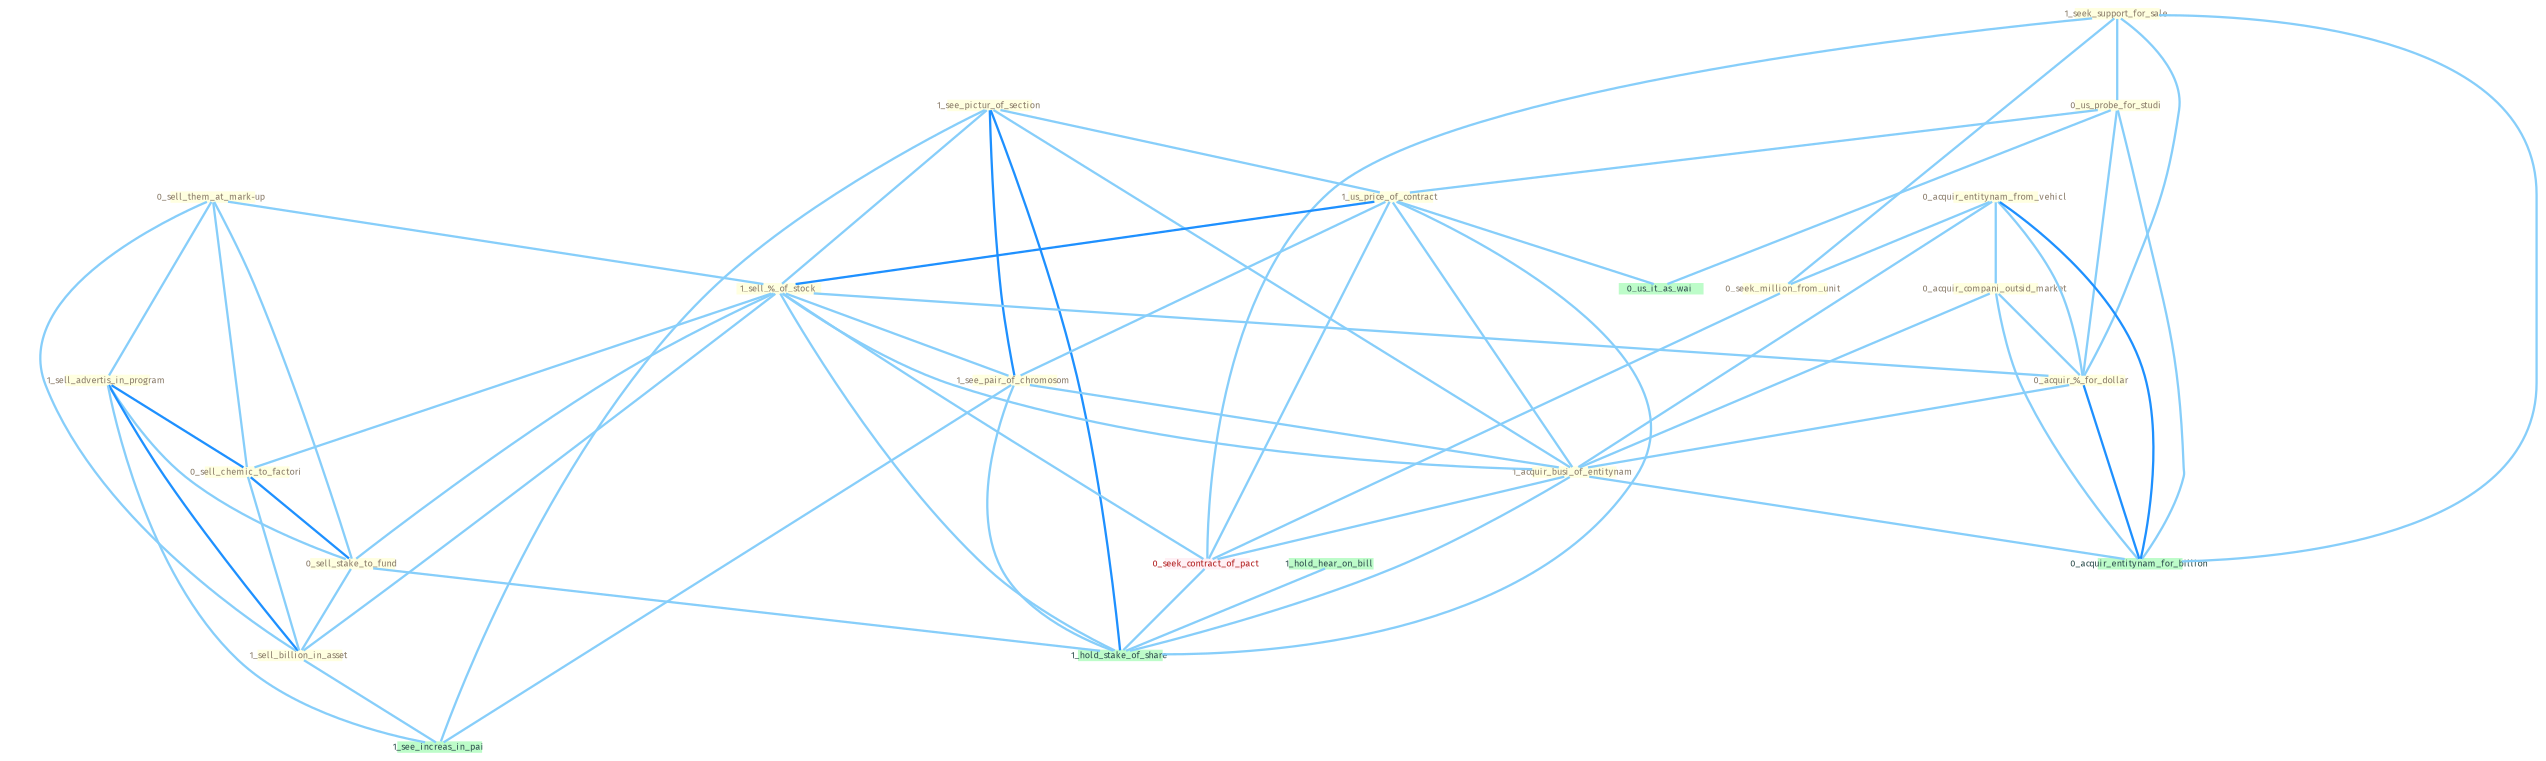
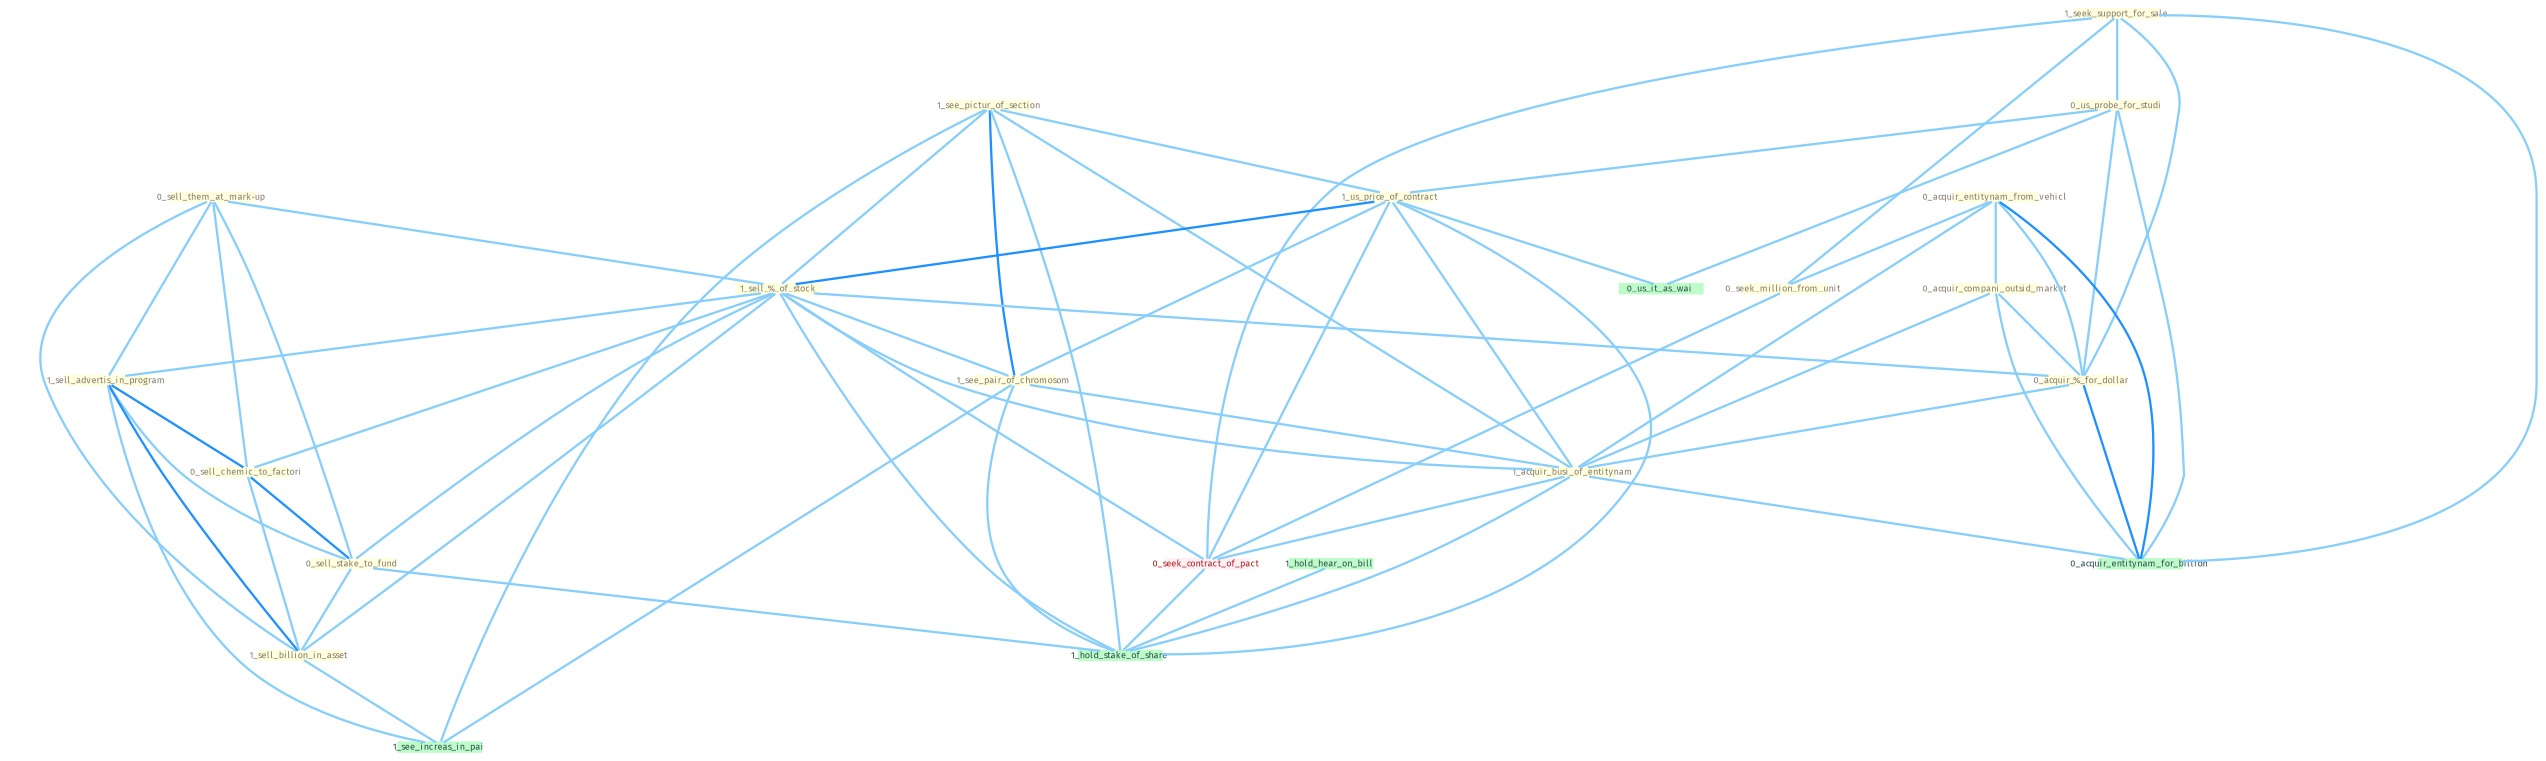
none -> (443, 335)
(1077, 375) -> (1077, 375)
